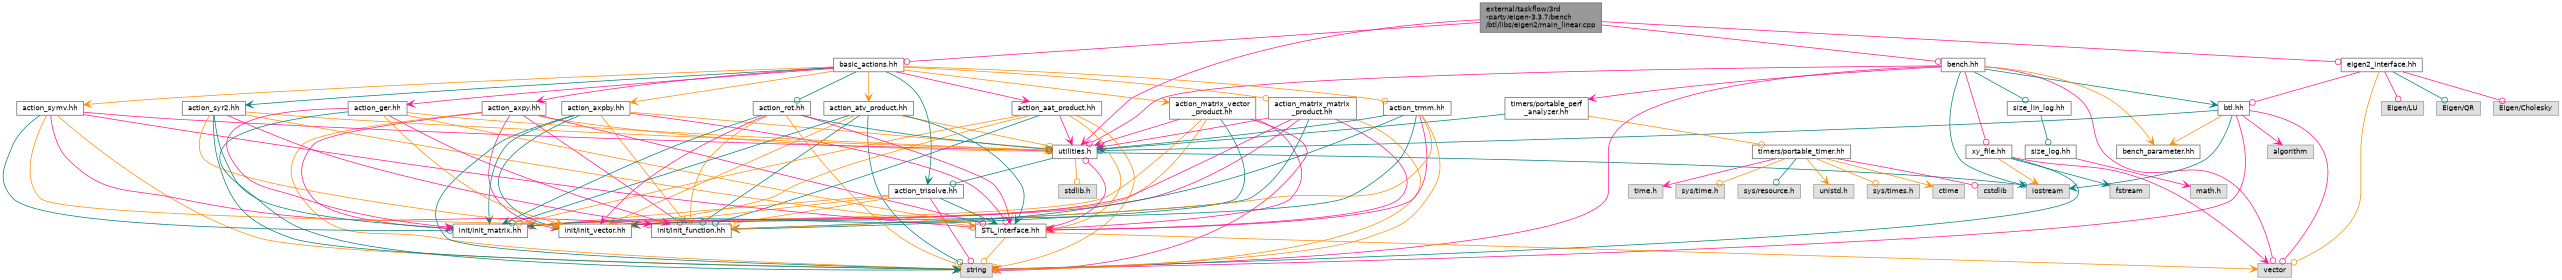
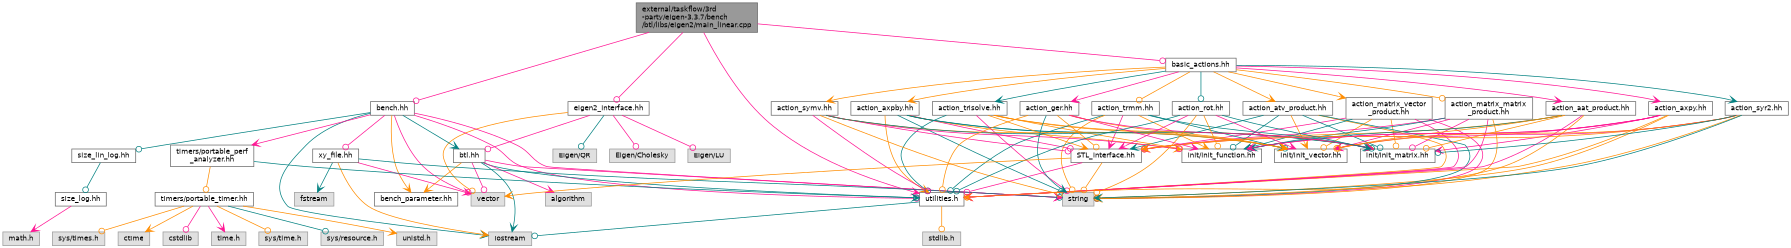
(1004, 171) -> (906, 143)
(961, 208) -> (1016, 125)
